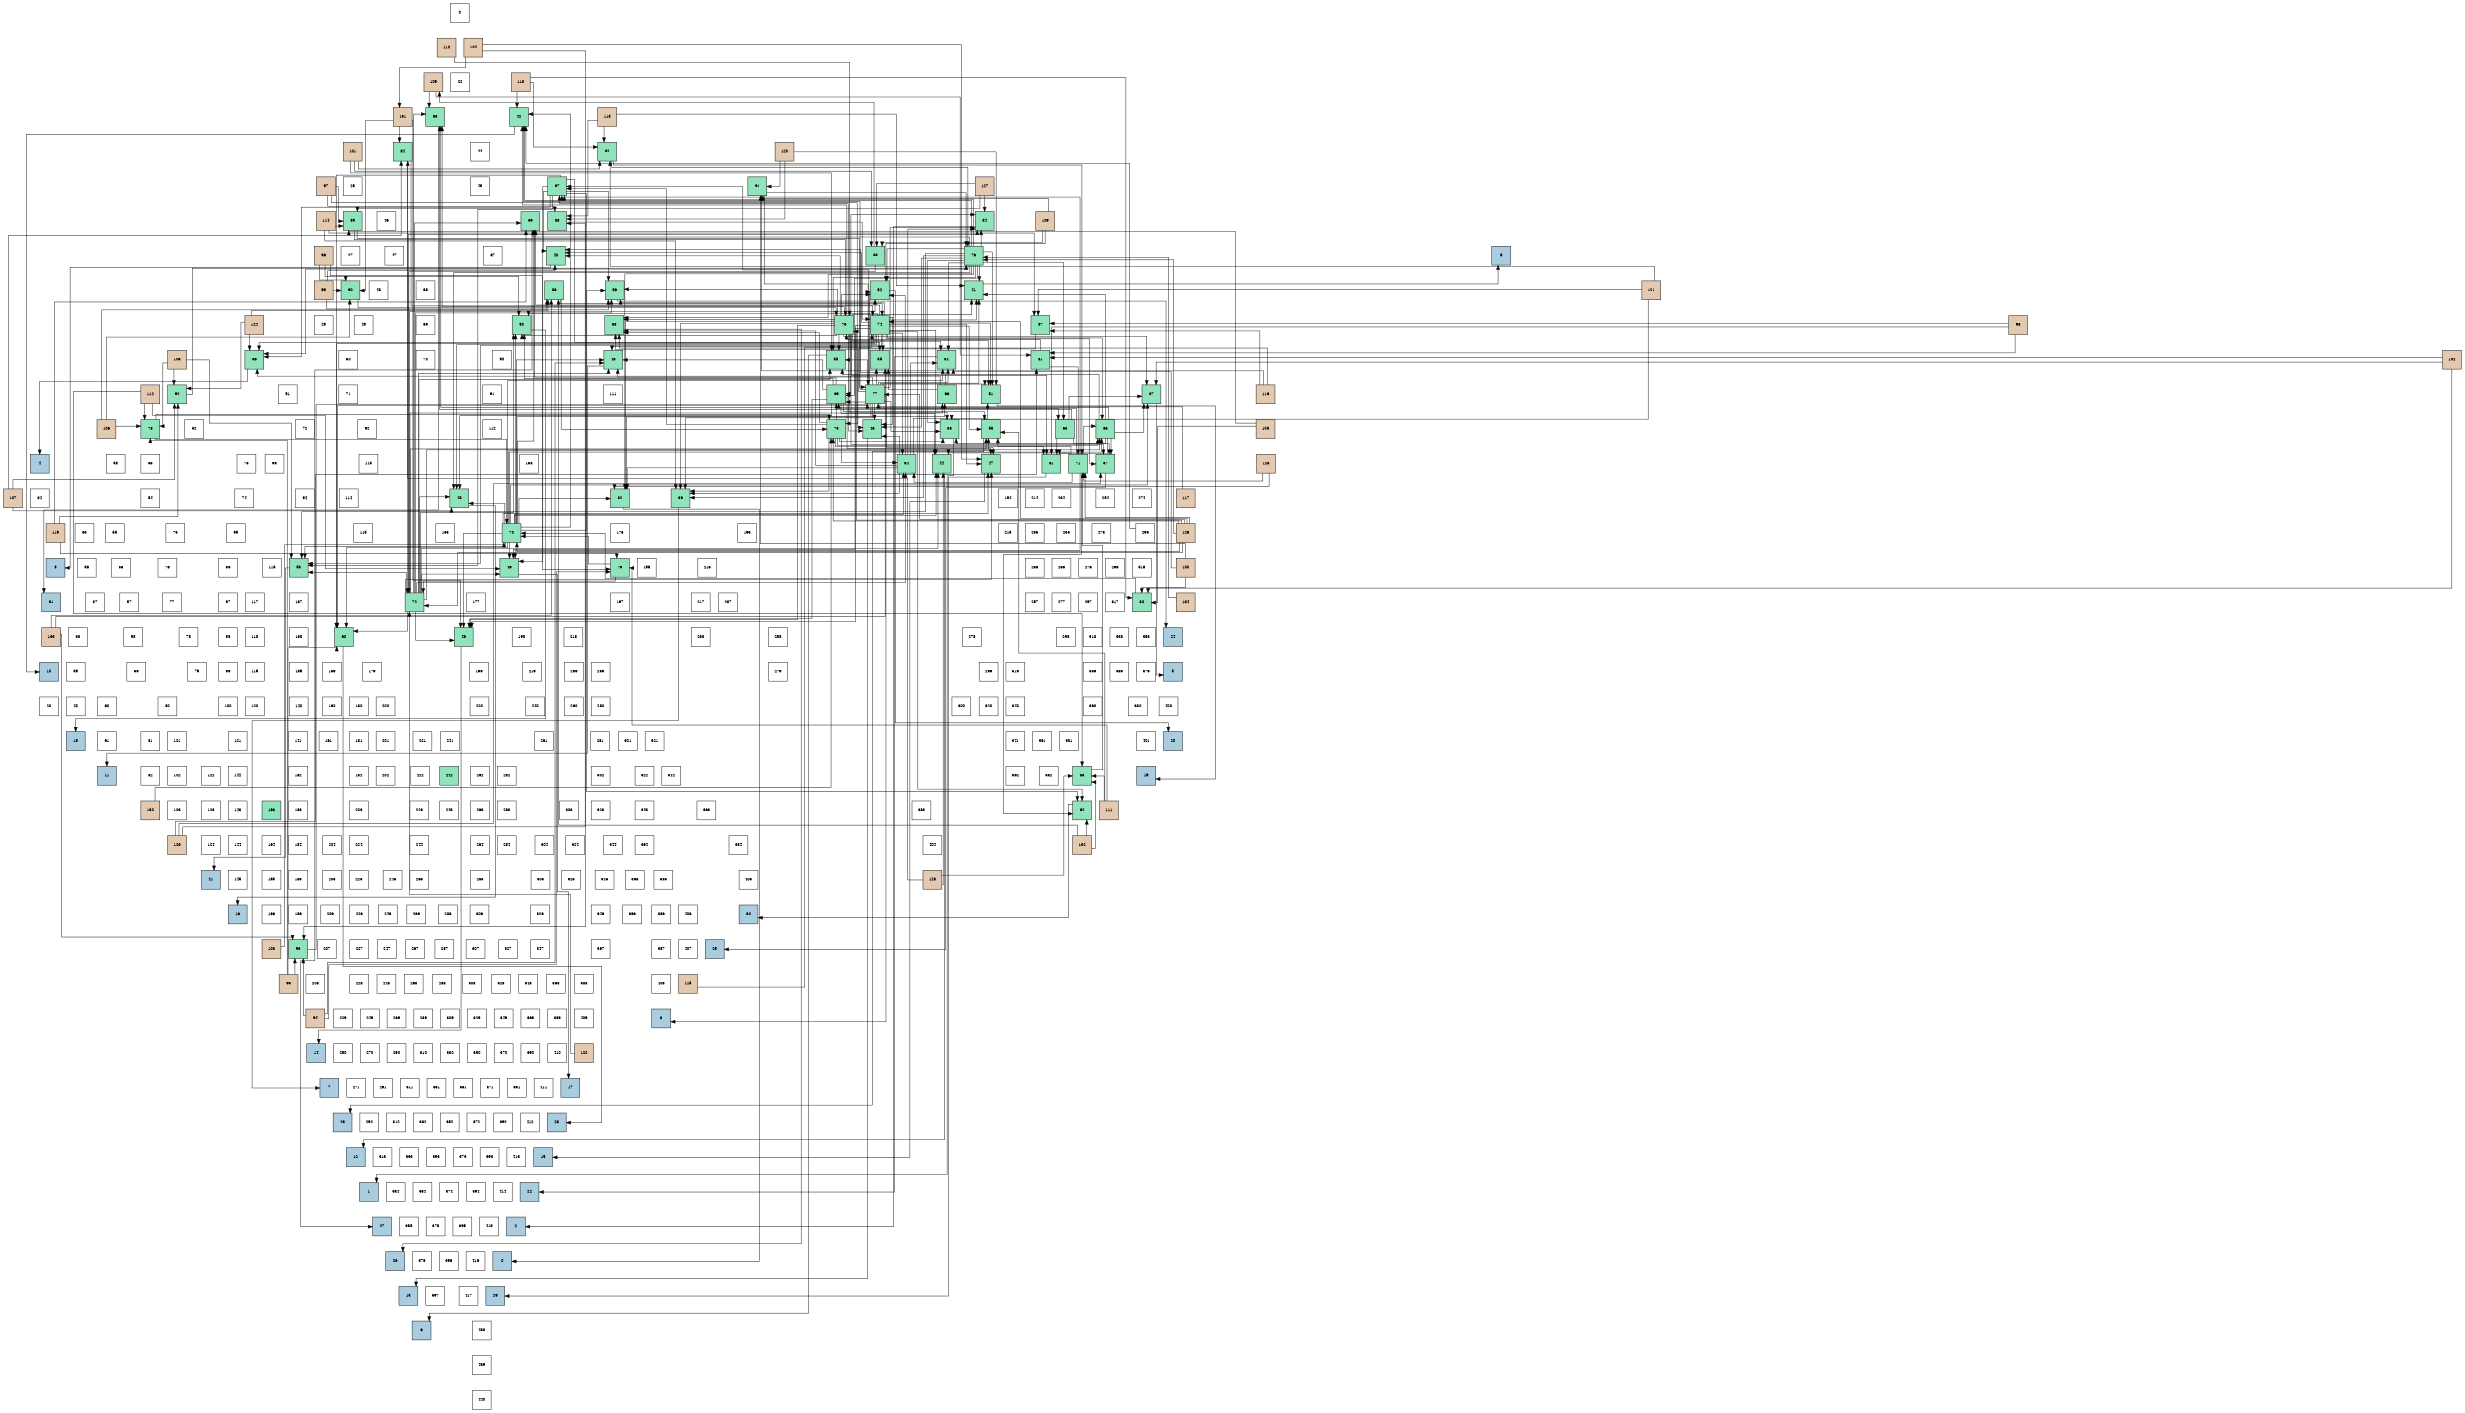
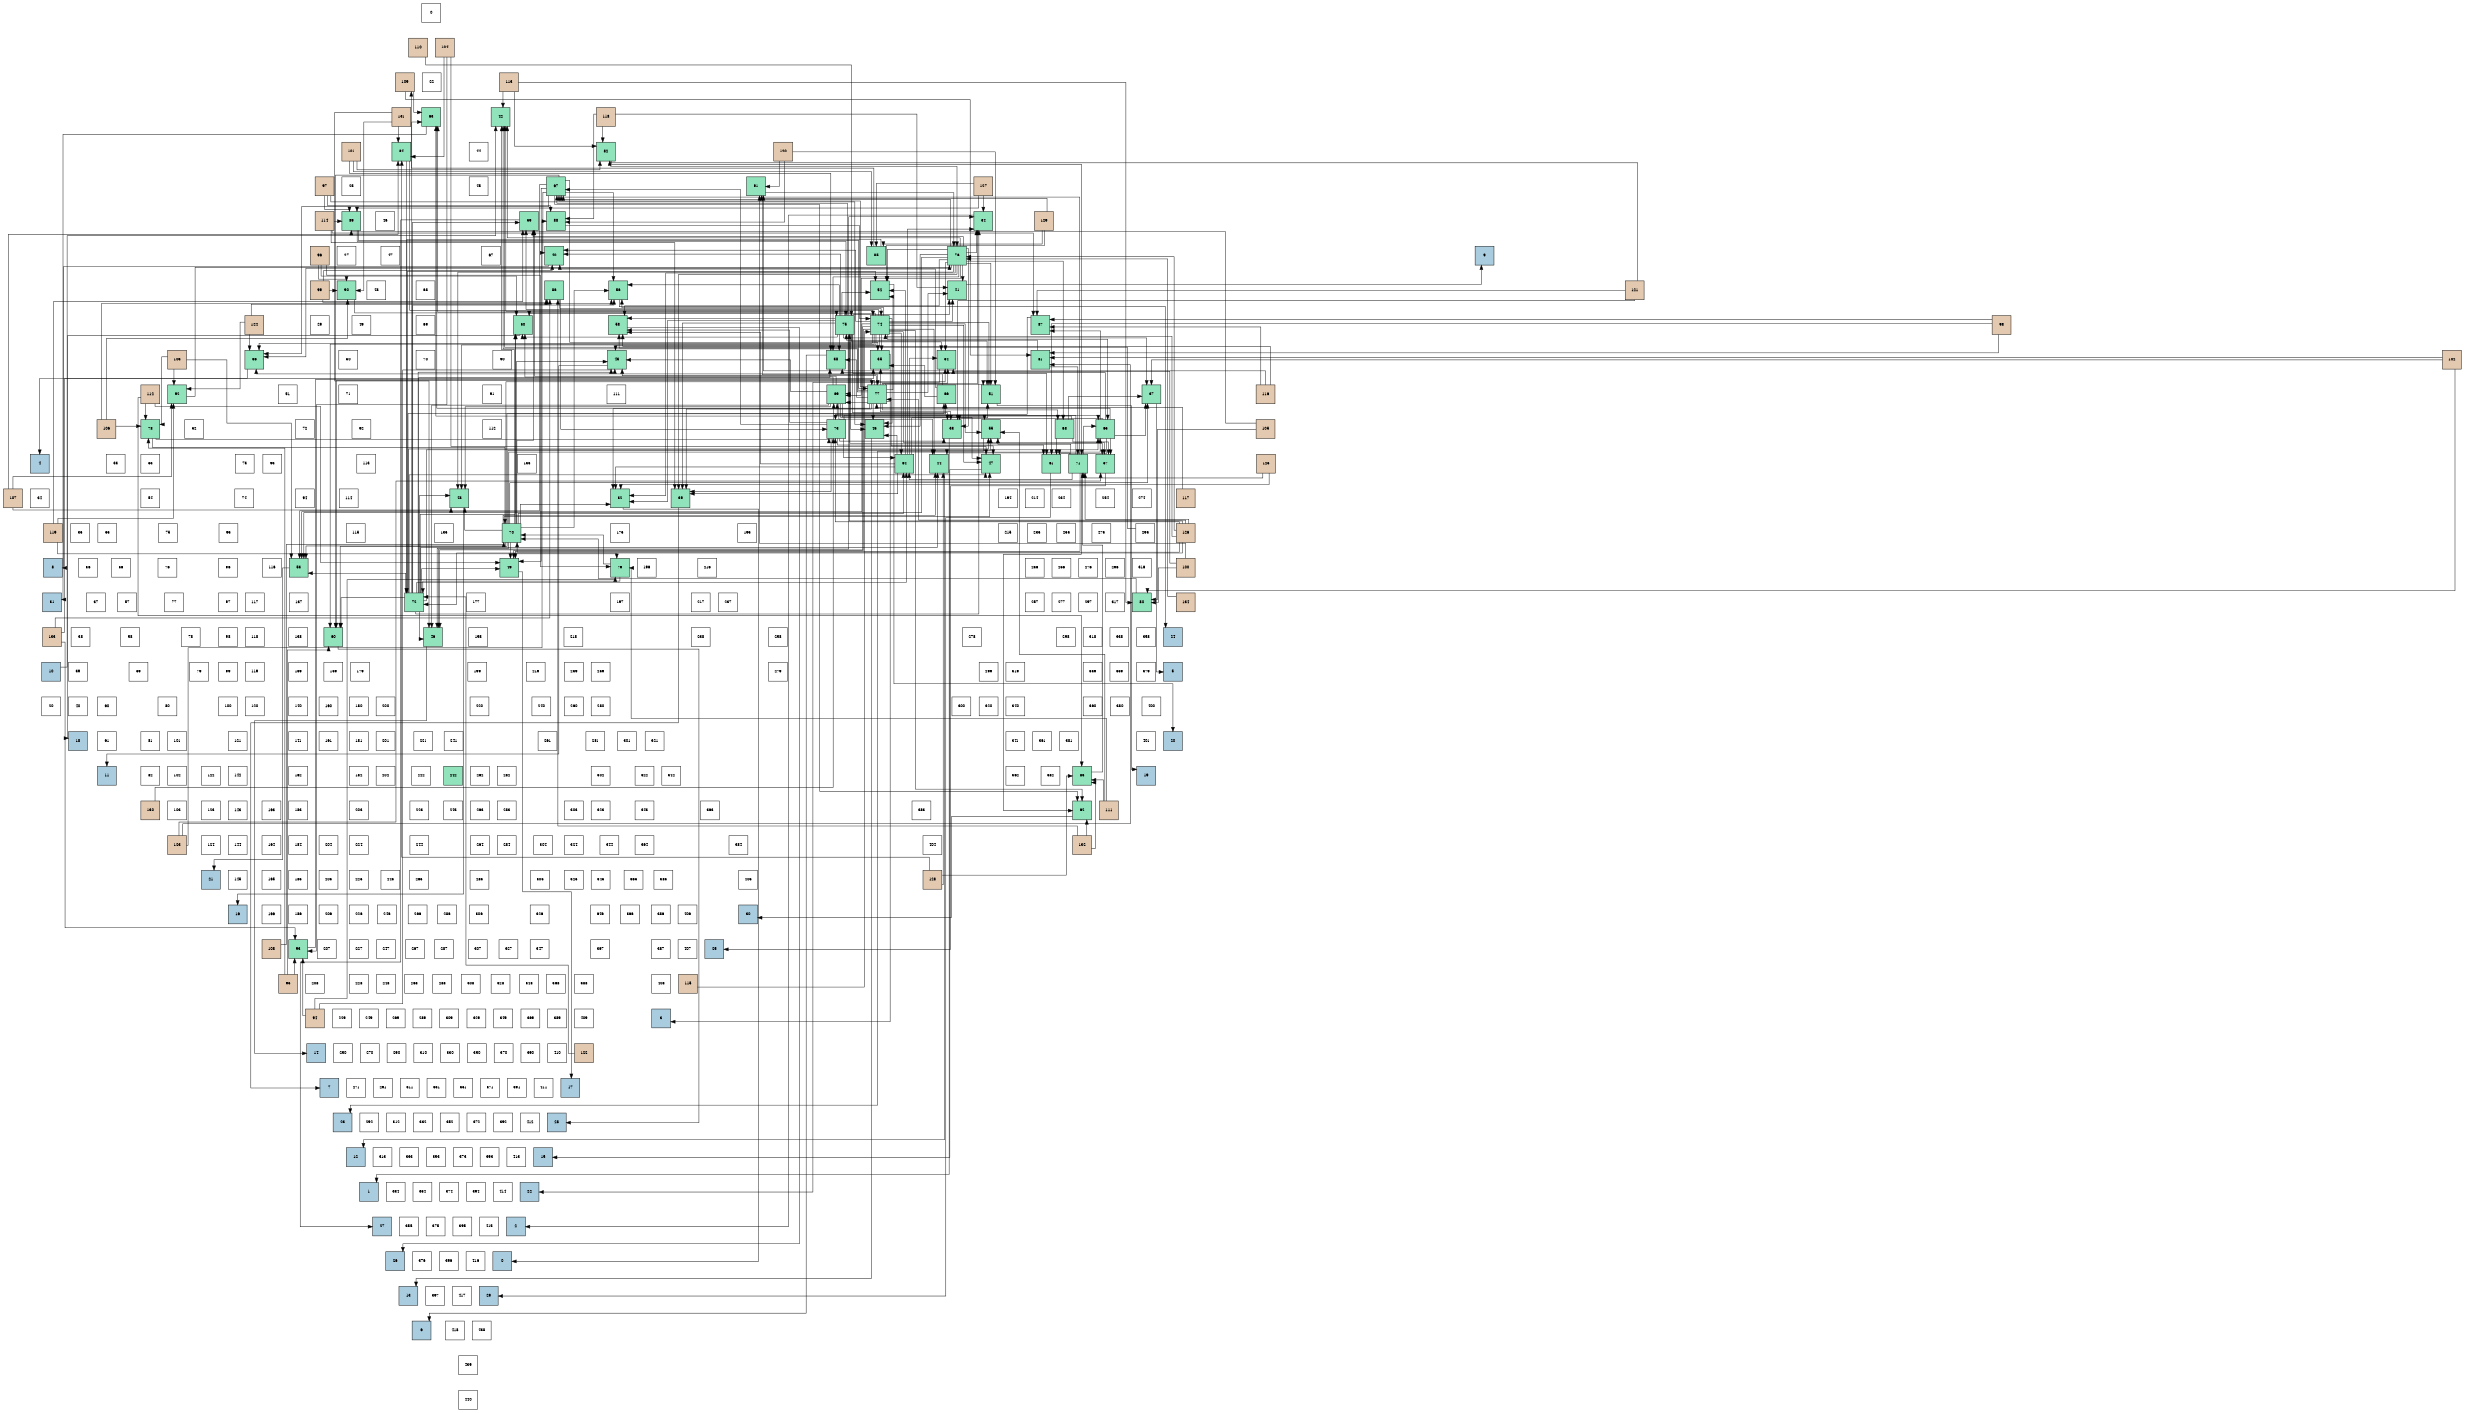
(420, 68) -> (444, 121)
(26, 160) -> (67, 261)
(1105, 298) -> (1101, 342)
(271, 810) -> (271, 810)
none -> (455, 1330)
